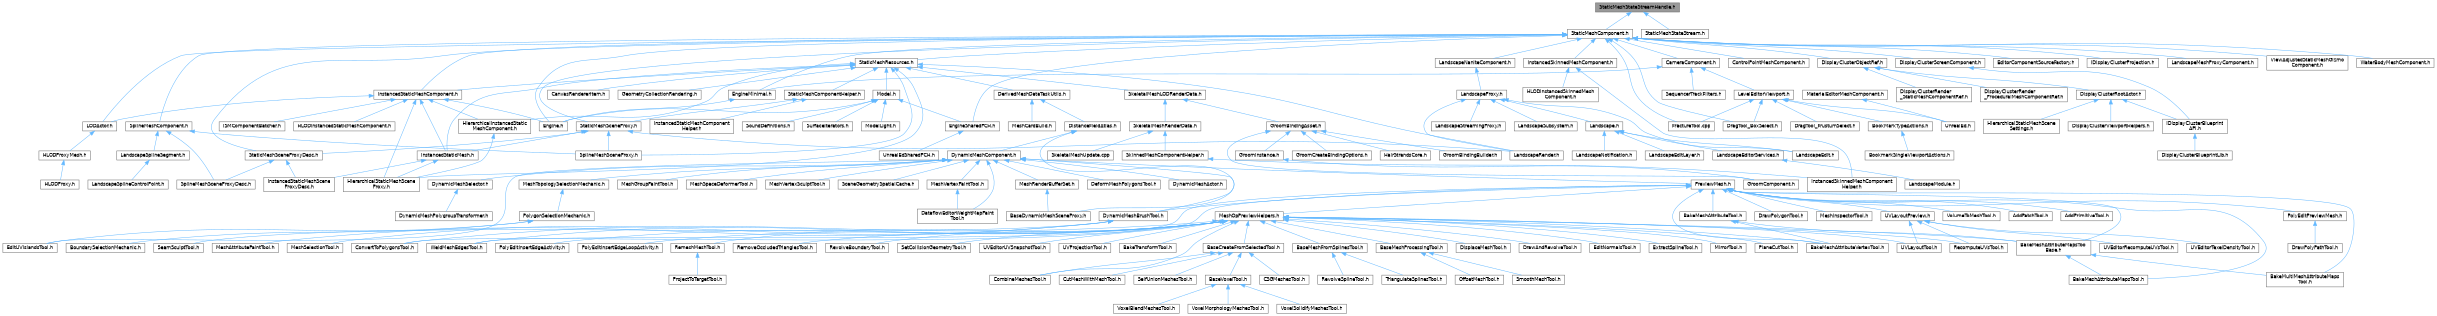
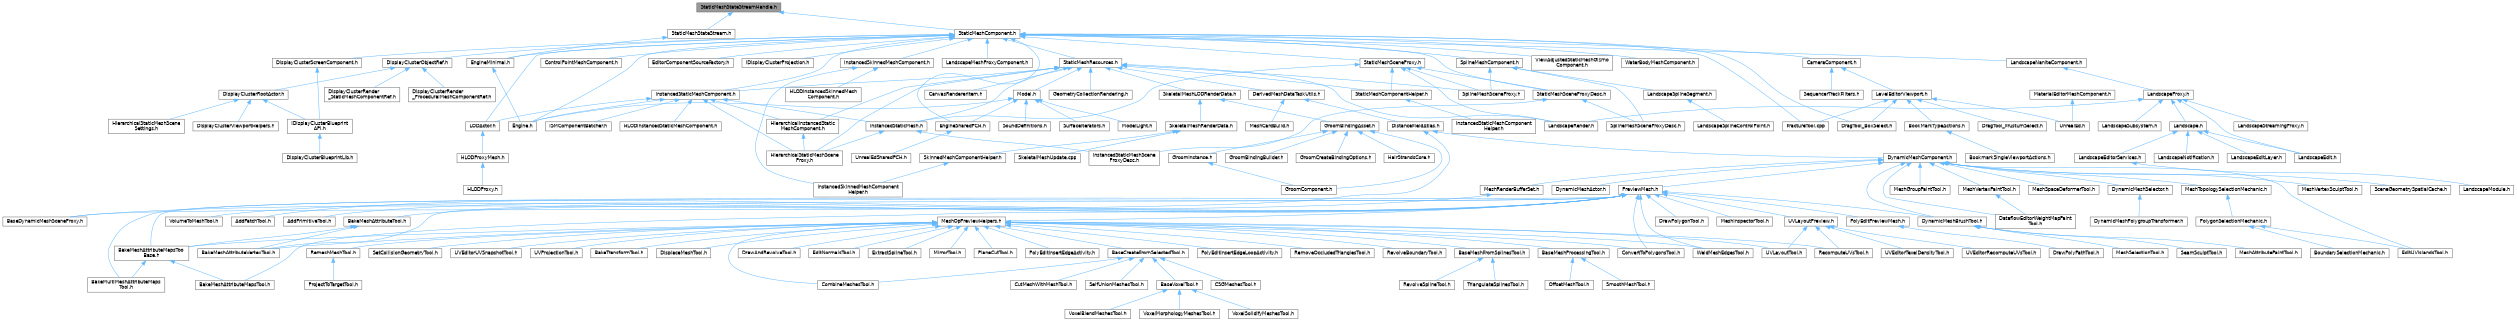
(1211, 74) -> (585, 46)
(732, 108) -> (1392, 80)
(1124, 185) -> none
